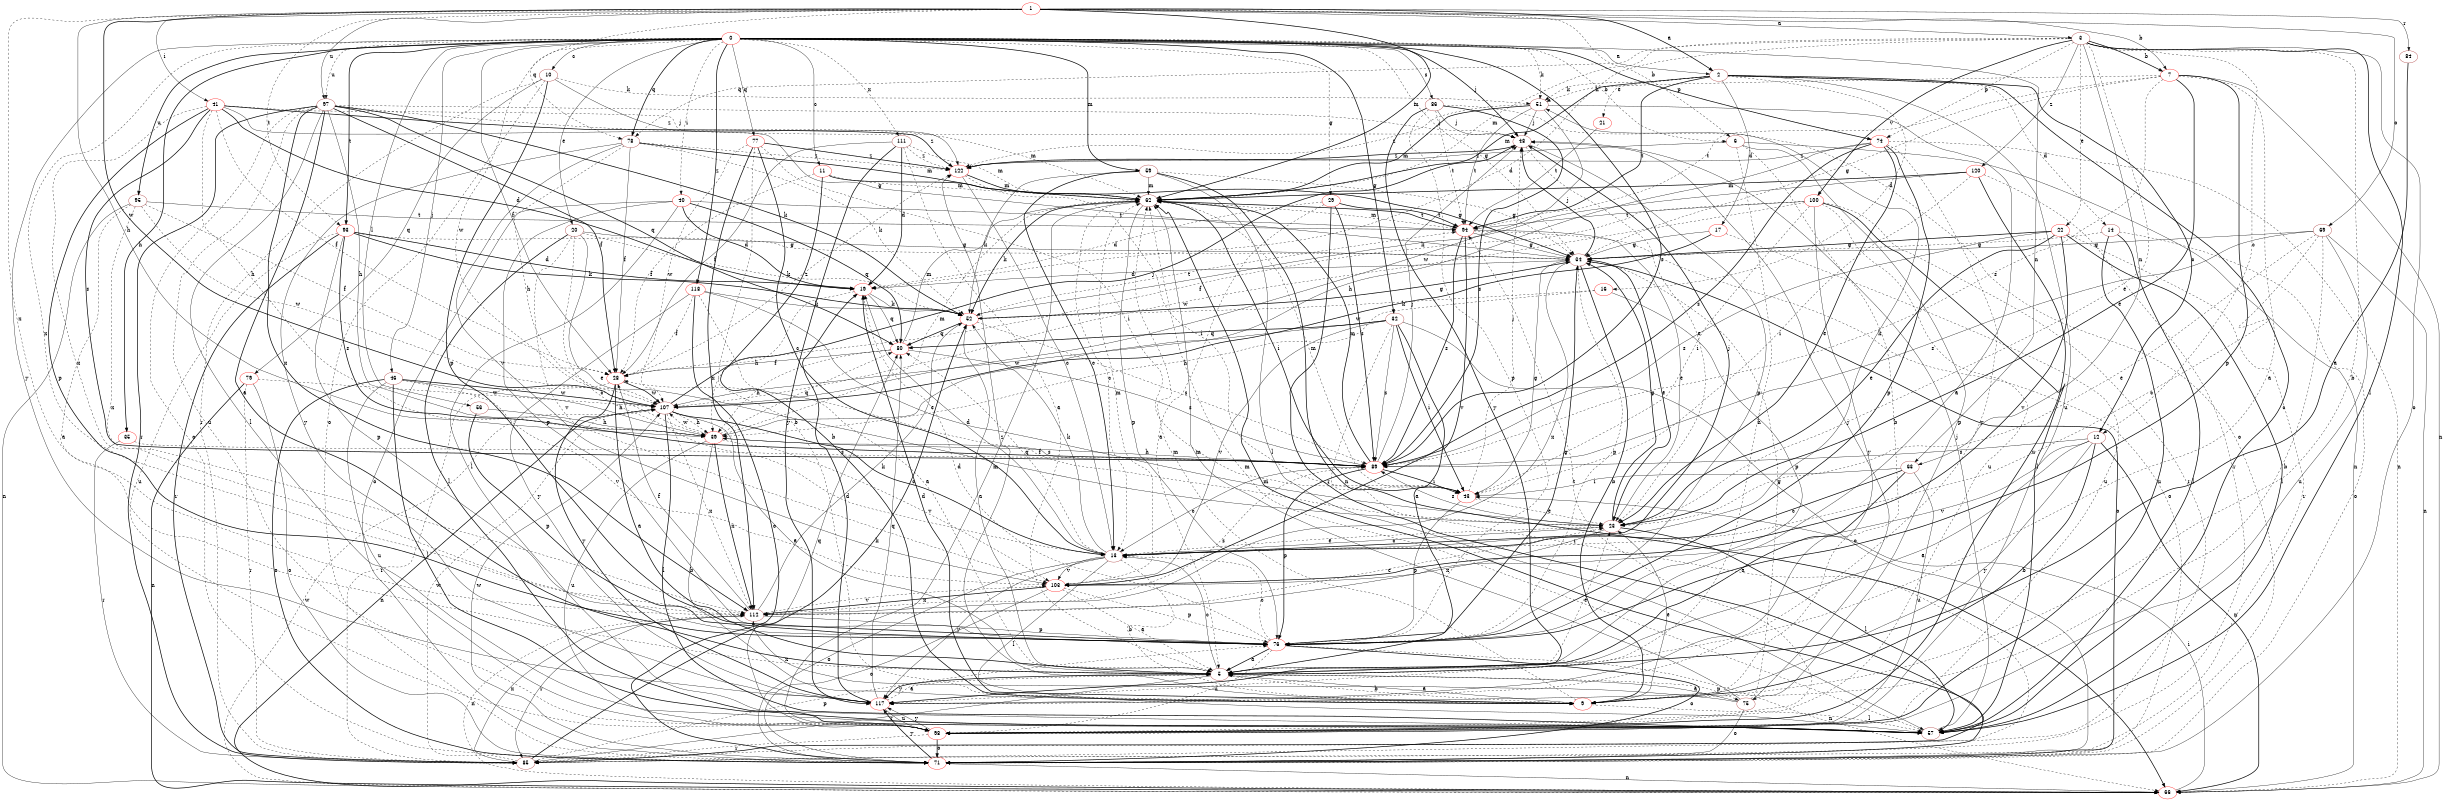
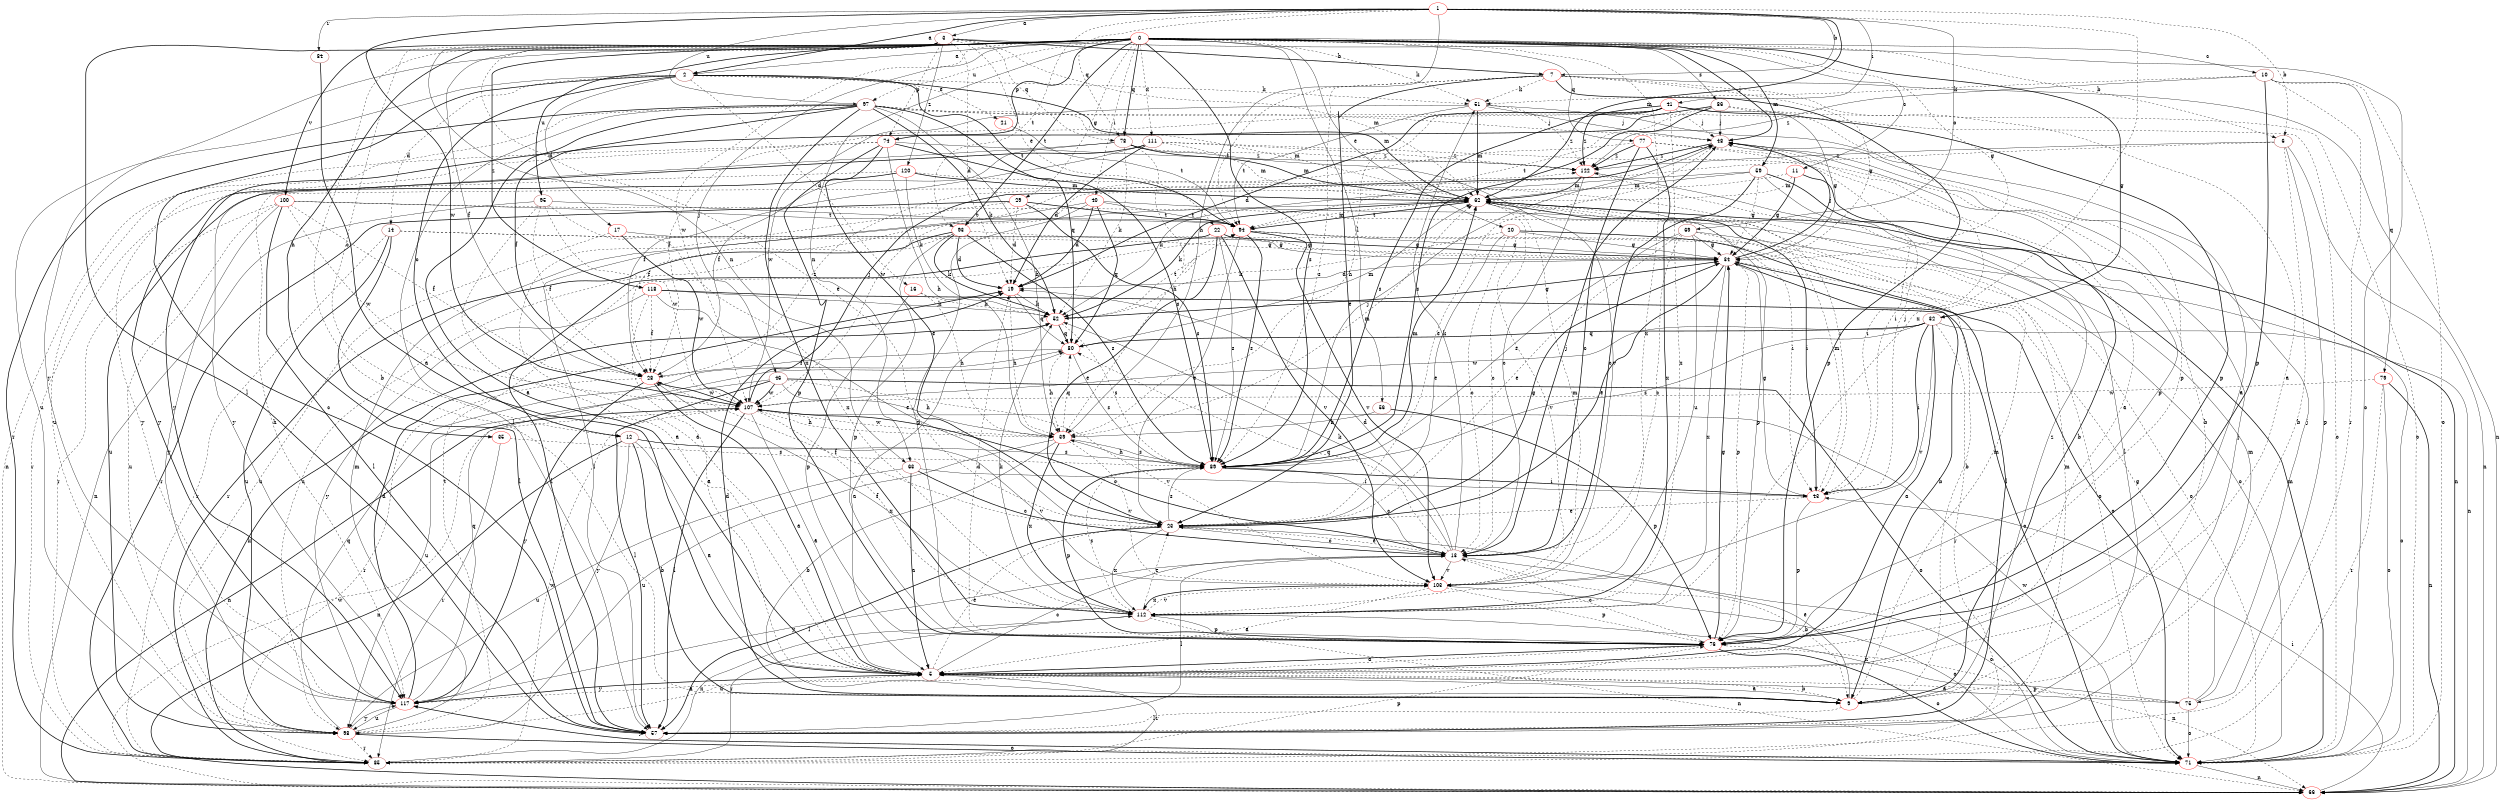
(1925, 711) -> (1670, 479)
(1849, 754) -> (167, 550)
